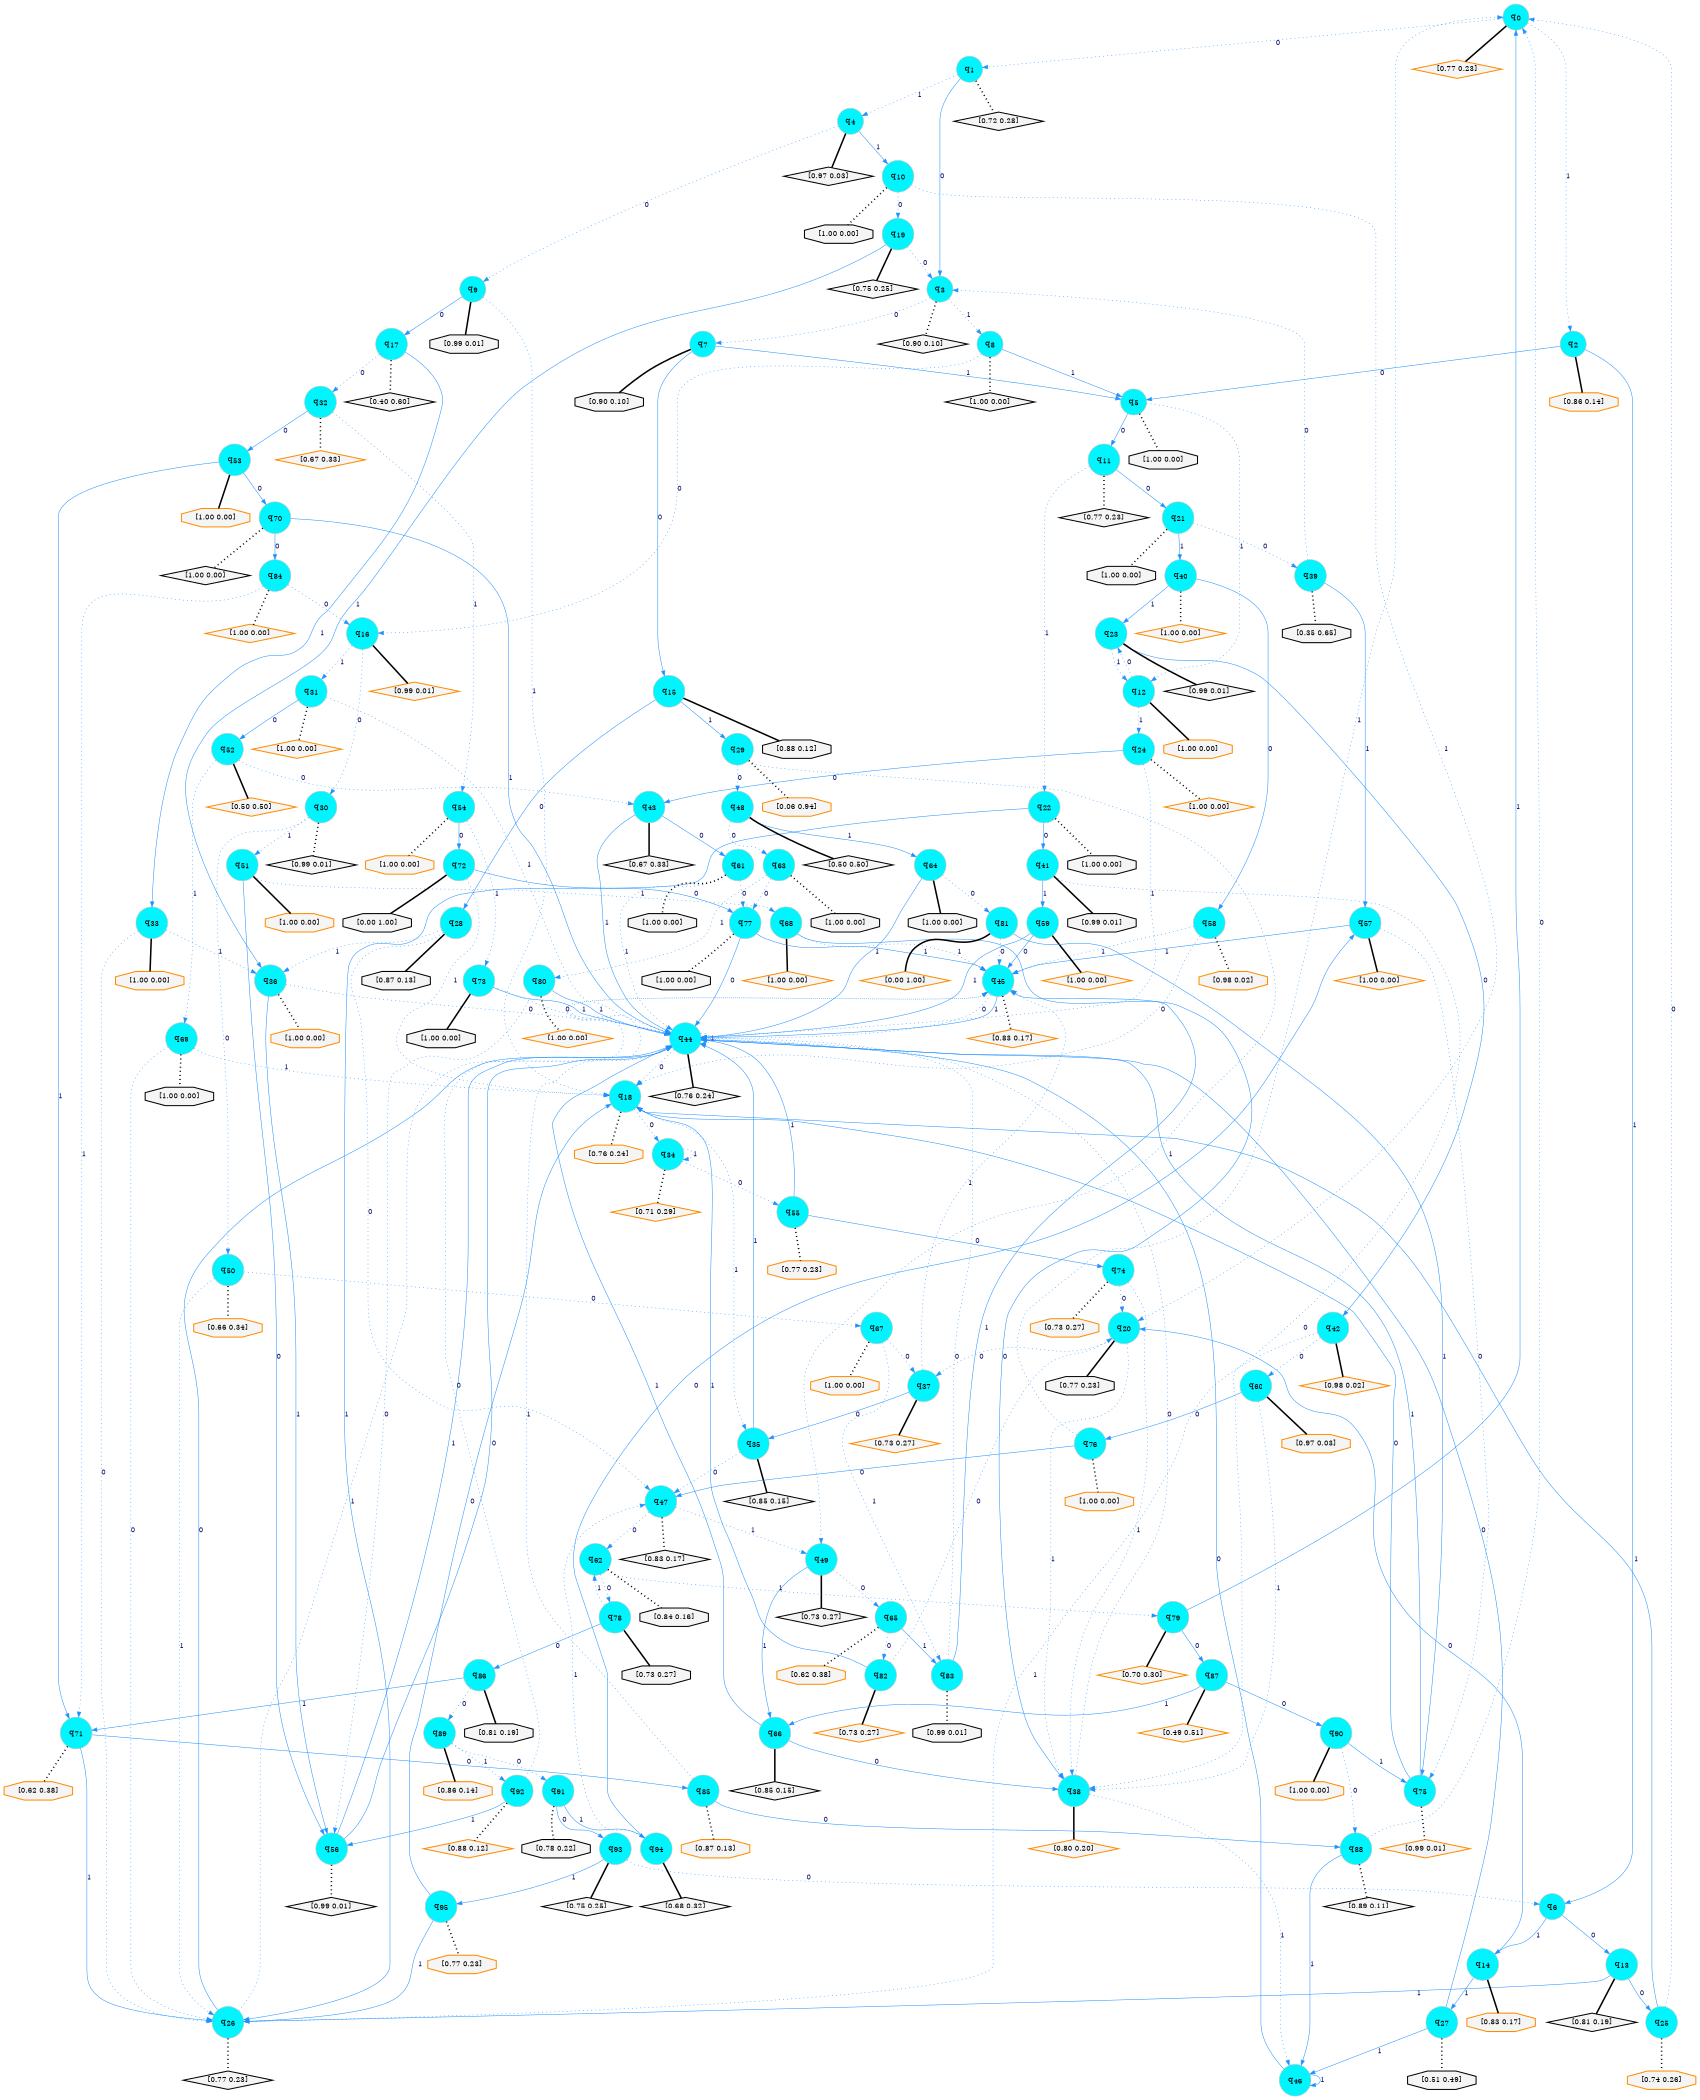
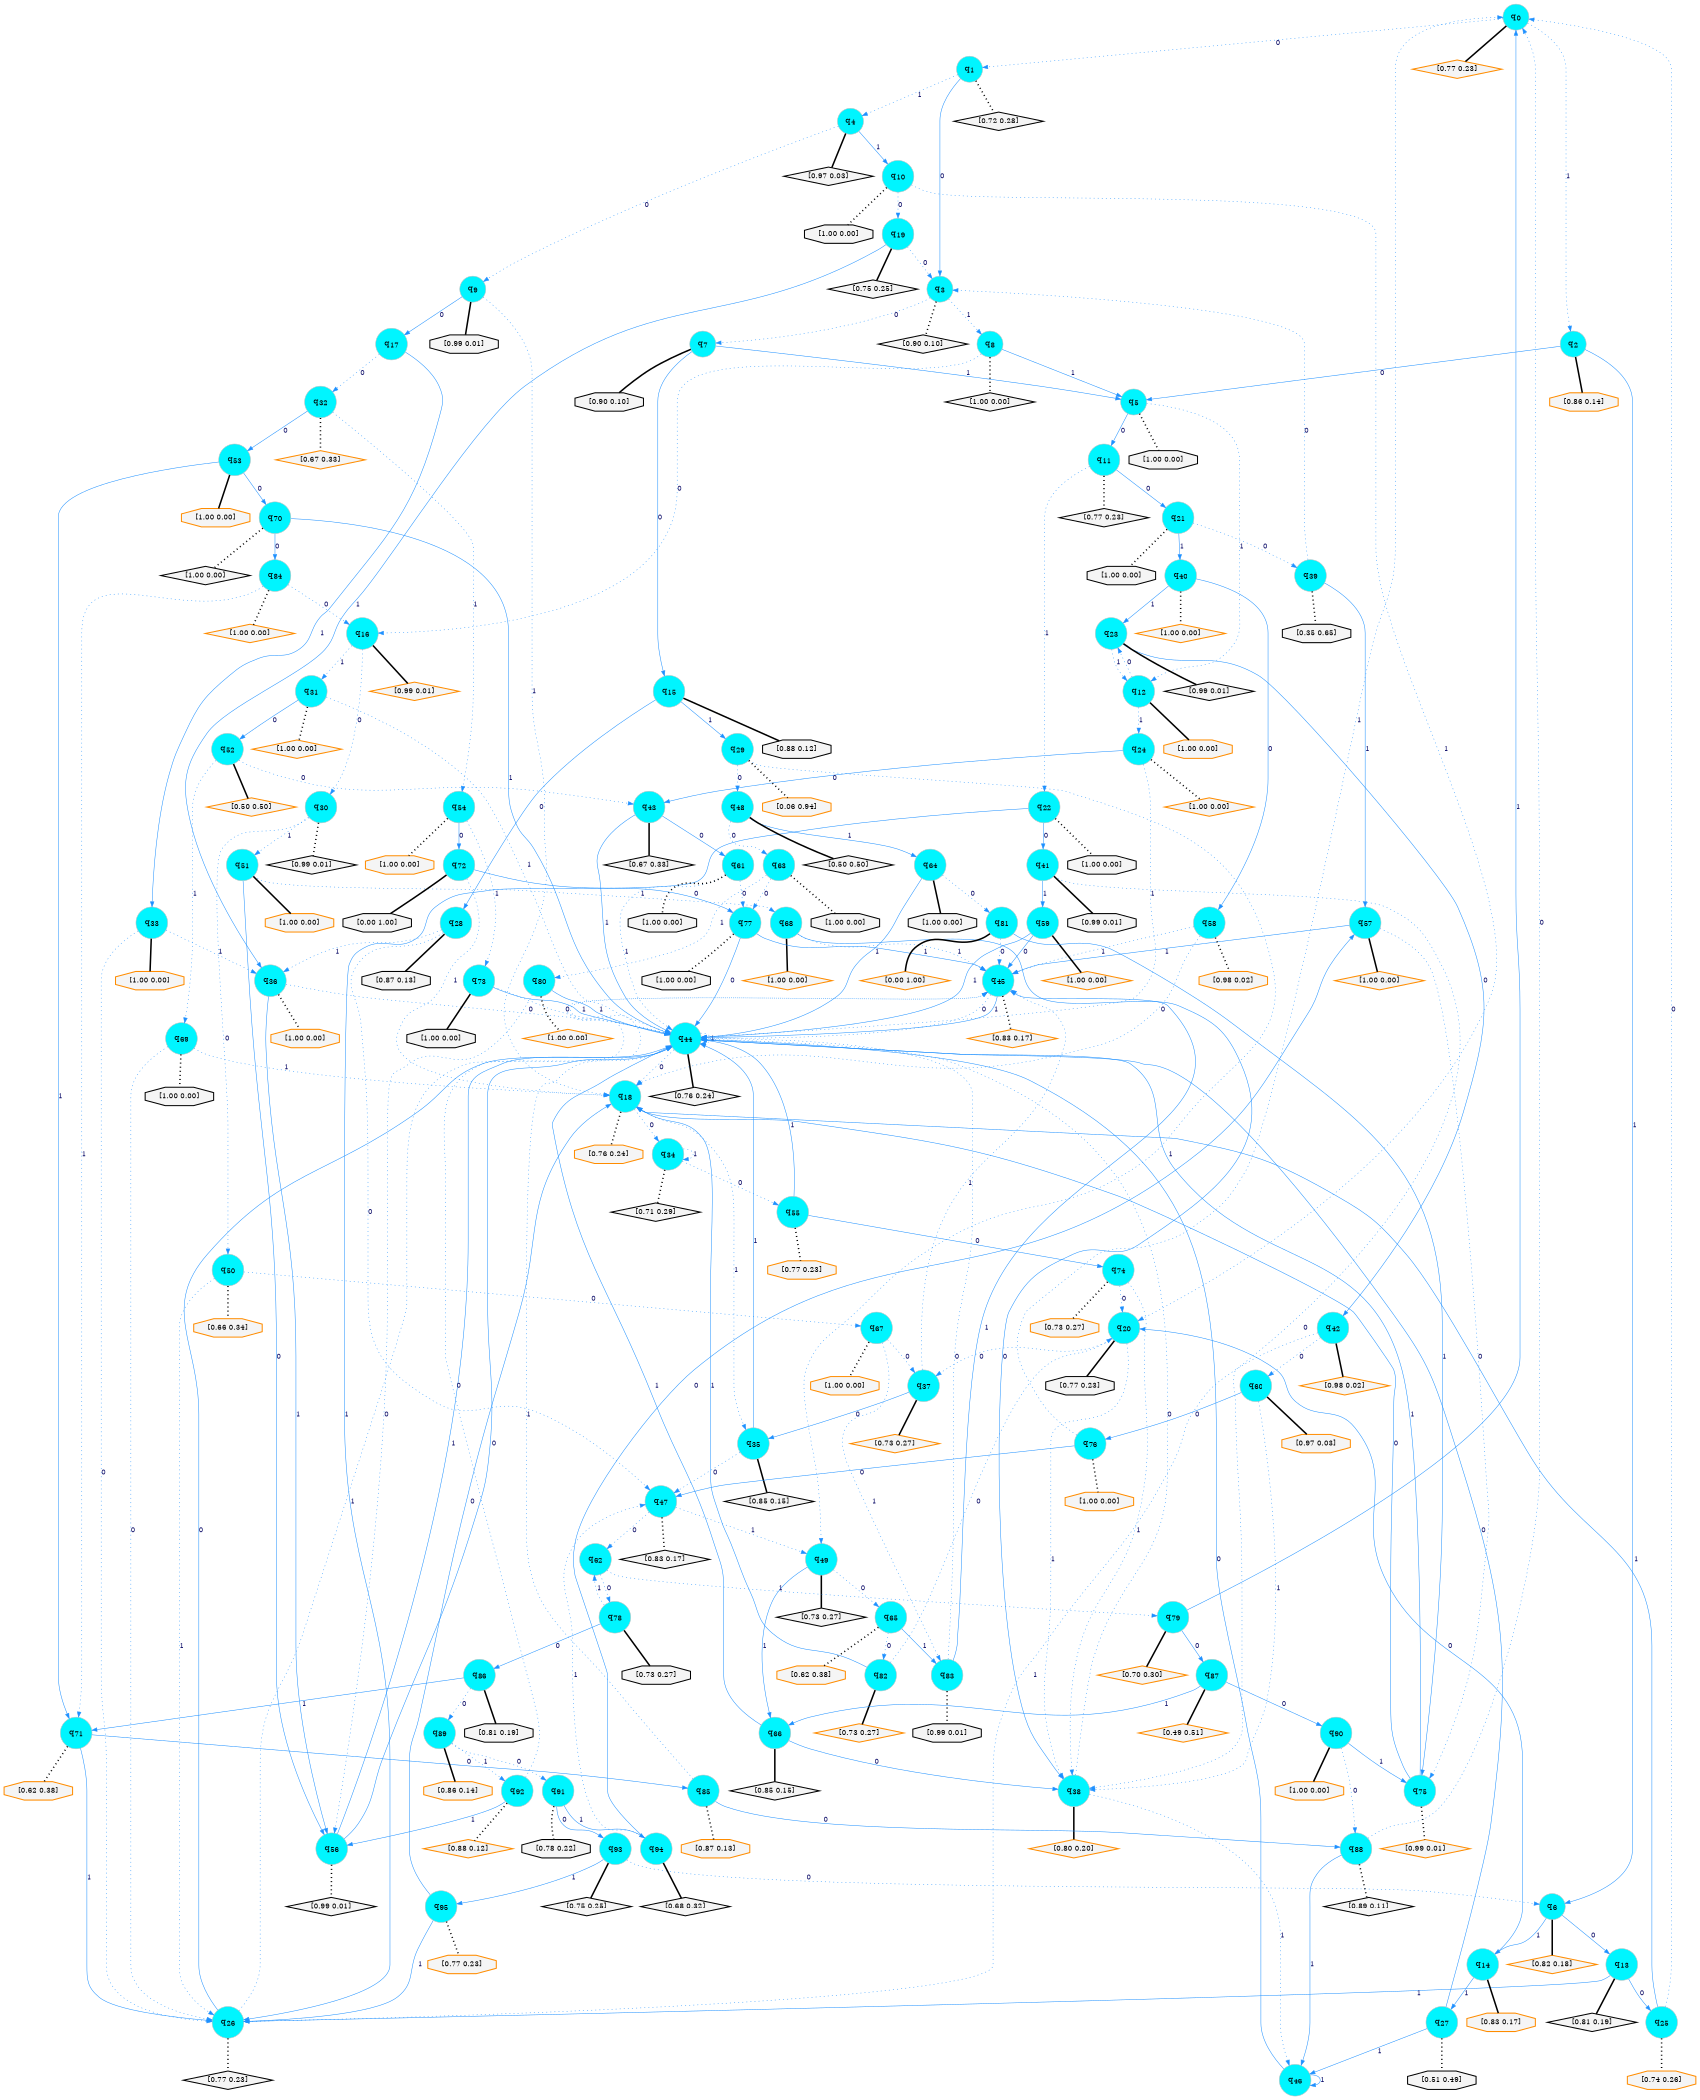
(390, 402) -> none
(656, 1212) -> (656, 1212)
(674, 1617) -> none
none -> (1552, 1964)
